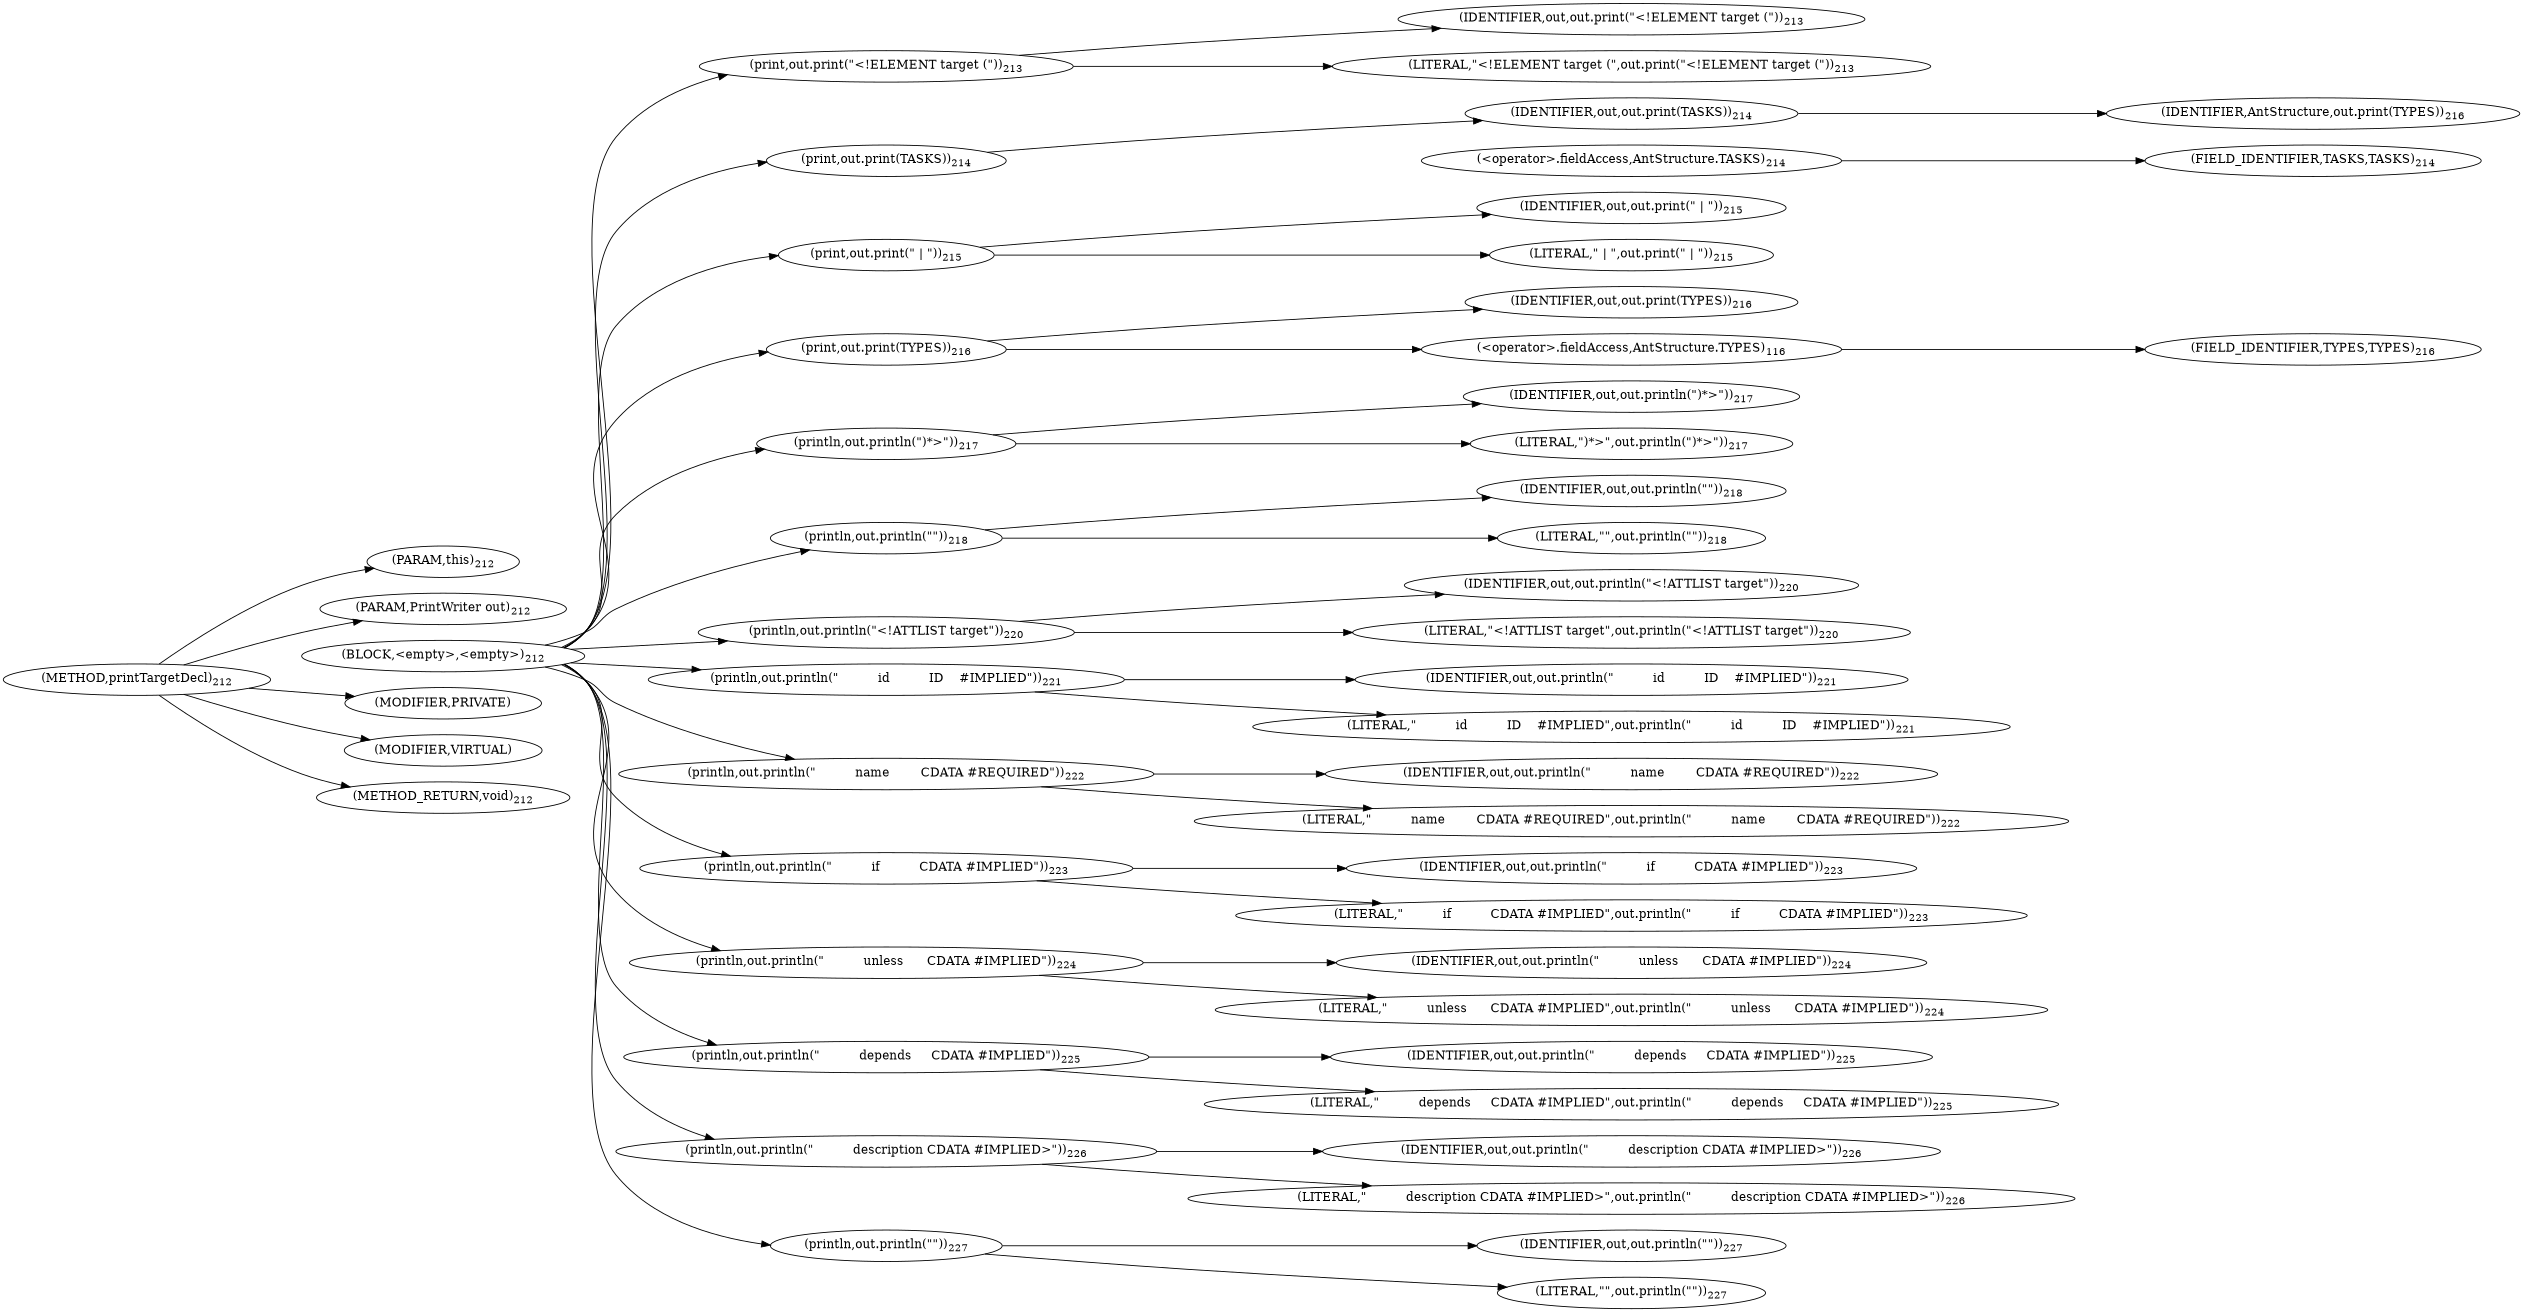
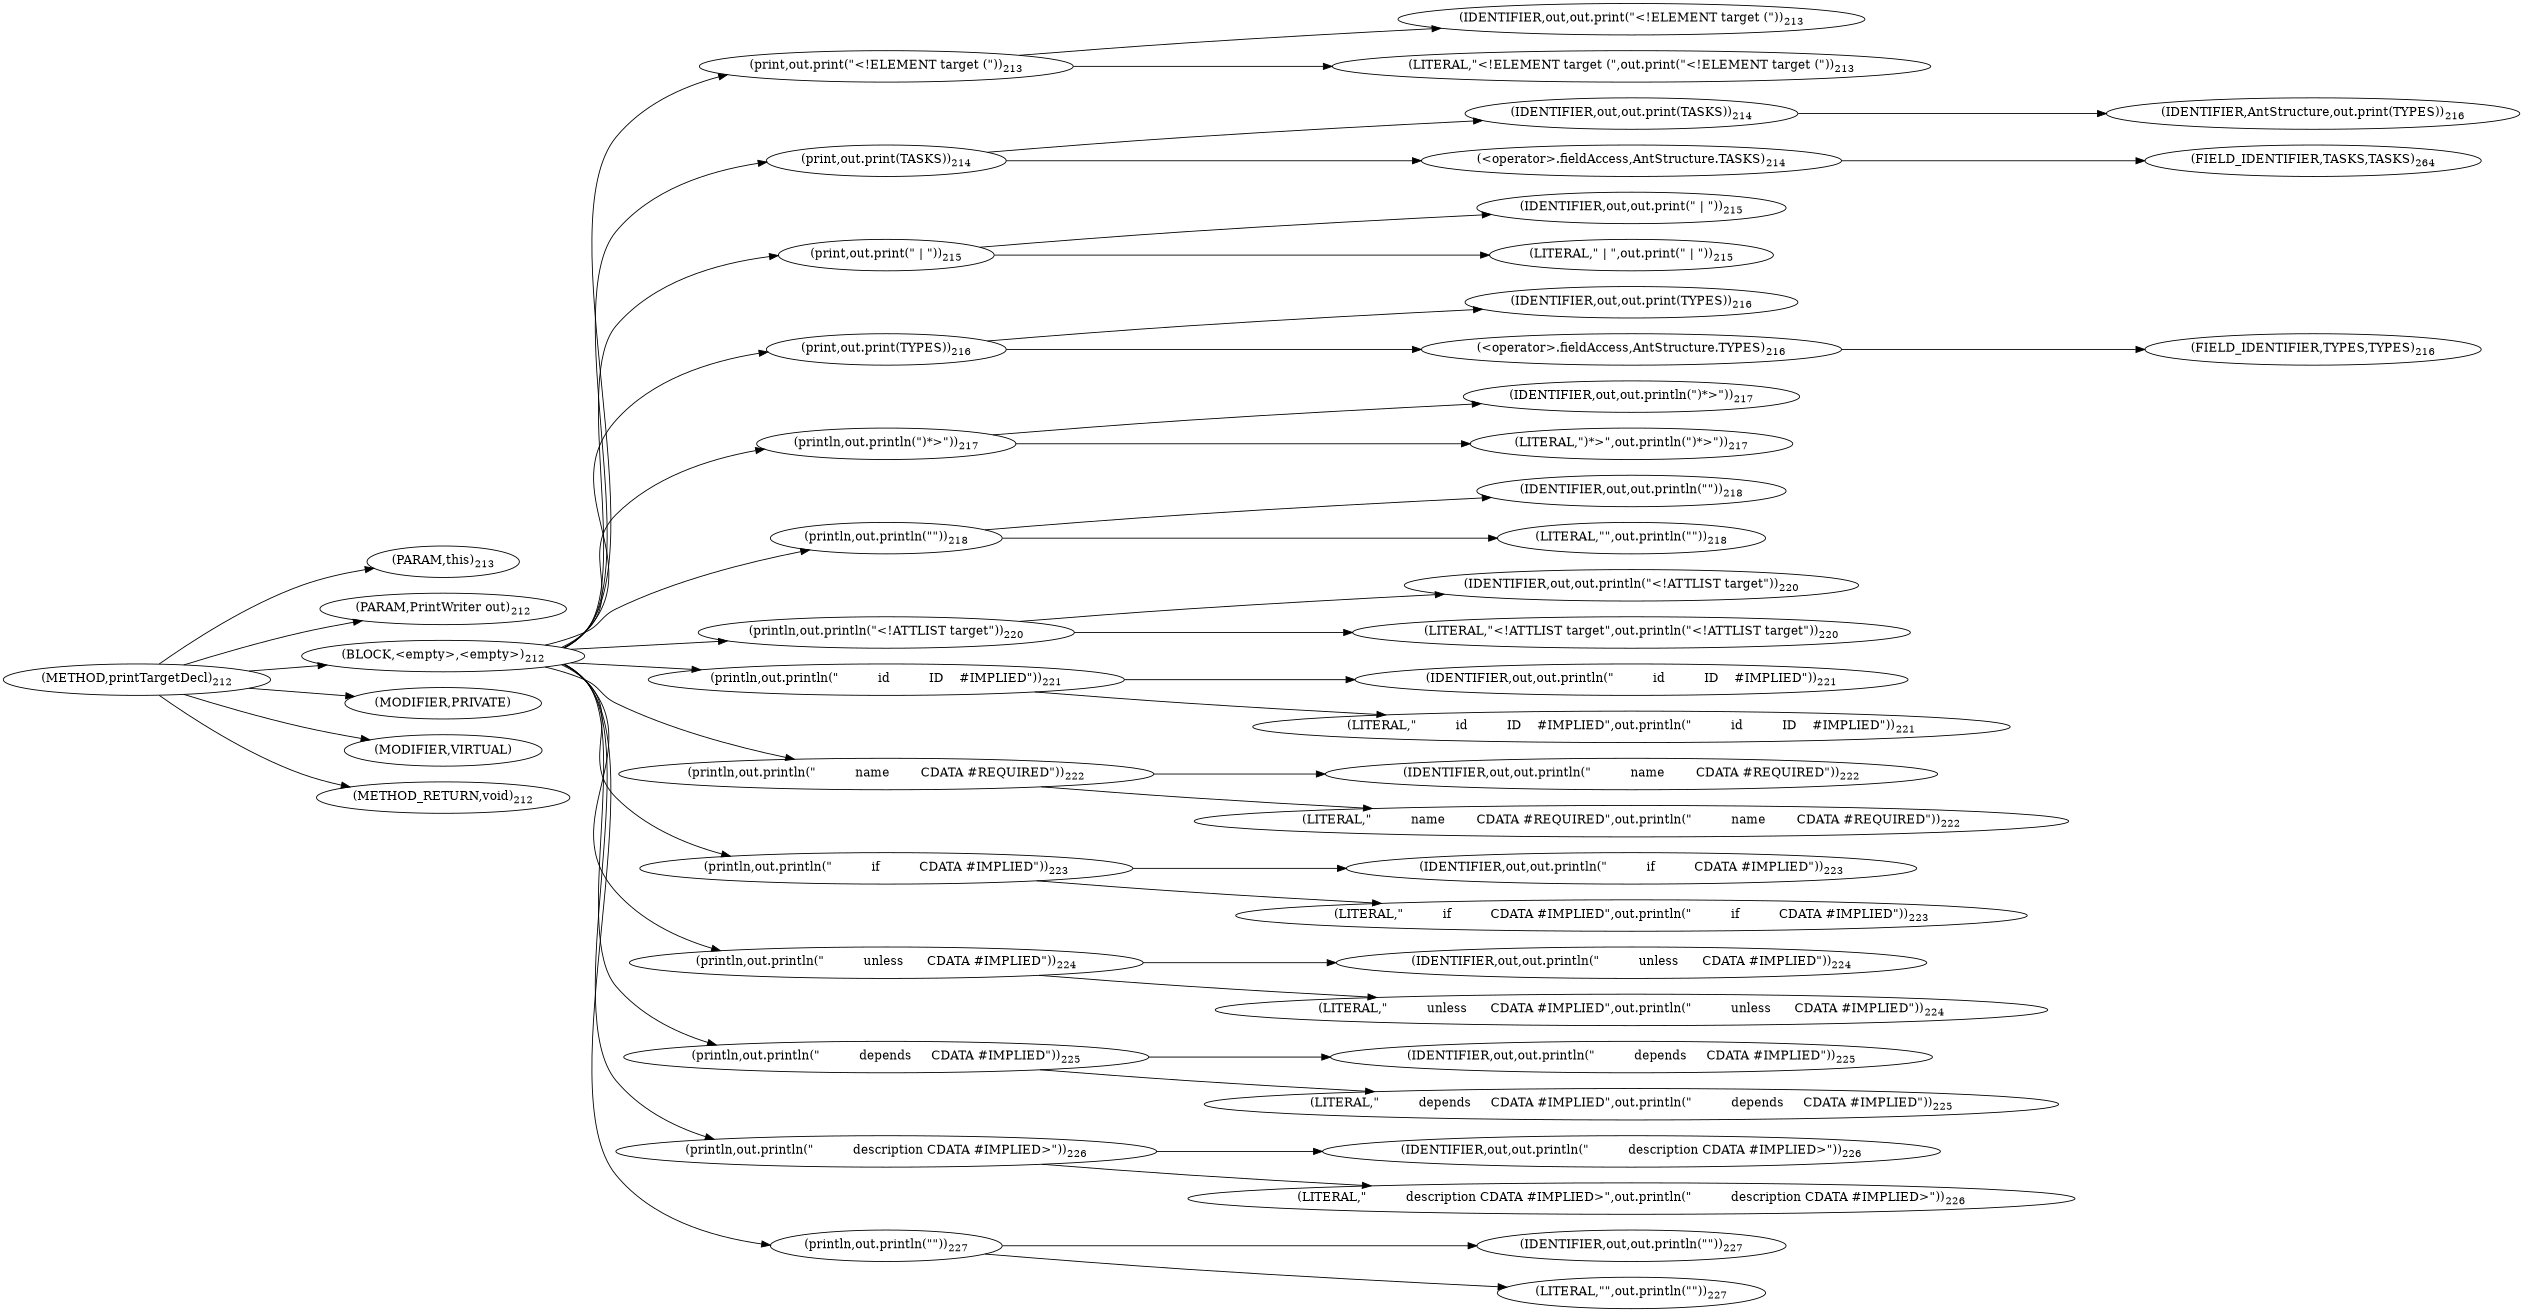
(2425, 159) -> (2425, 159)
none -> (1209, 161)
(1776, 348) -> (1776, 348)
(485, 560) -> (485, 560)
none -> (284, 668)
